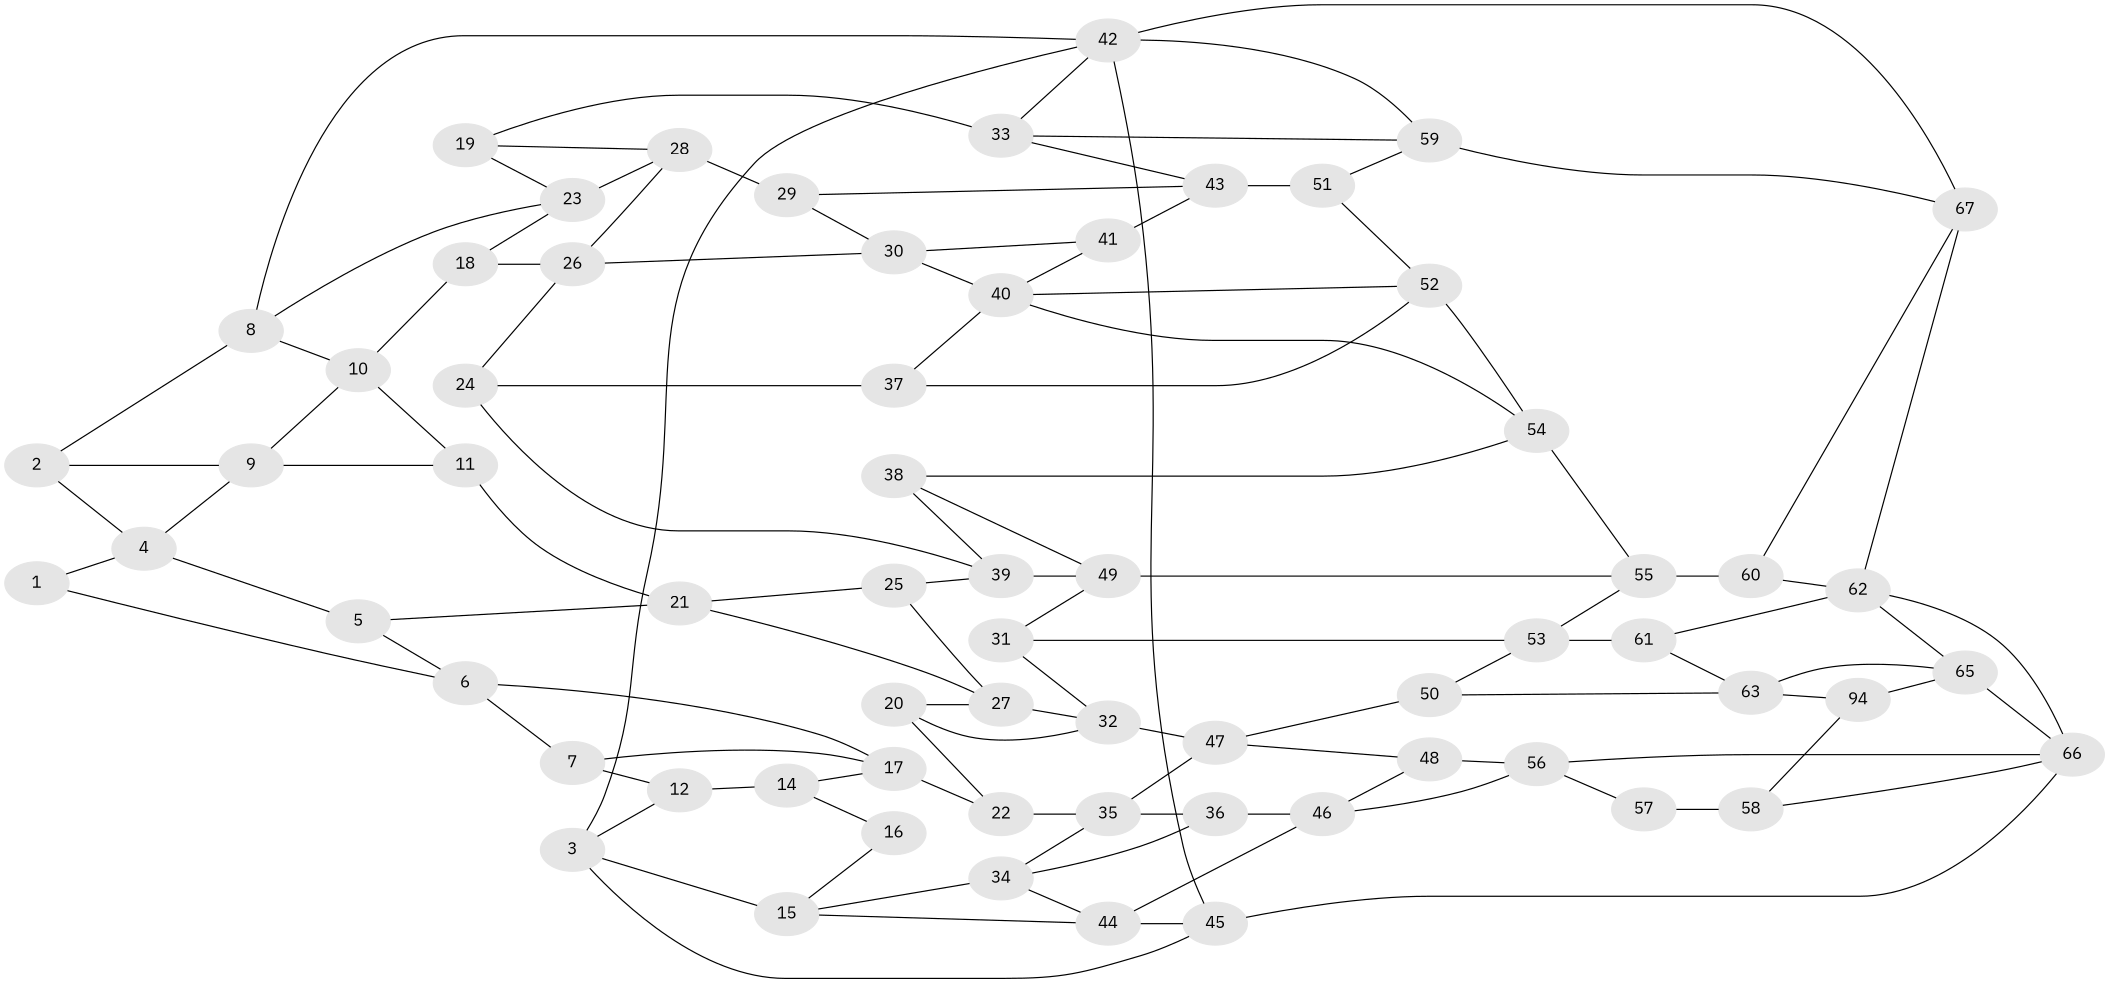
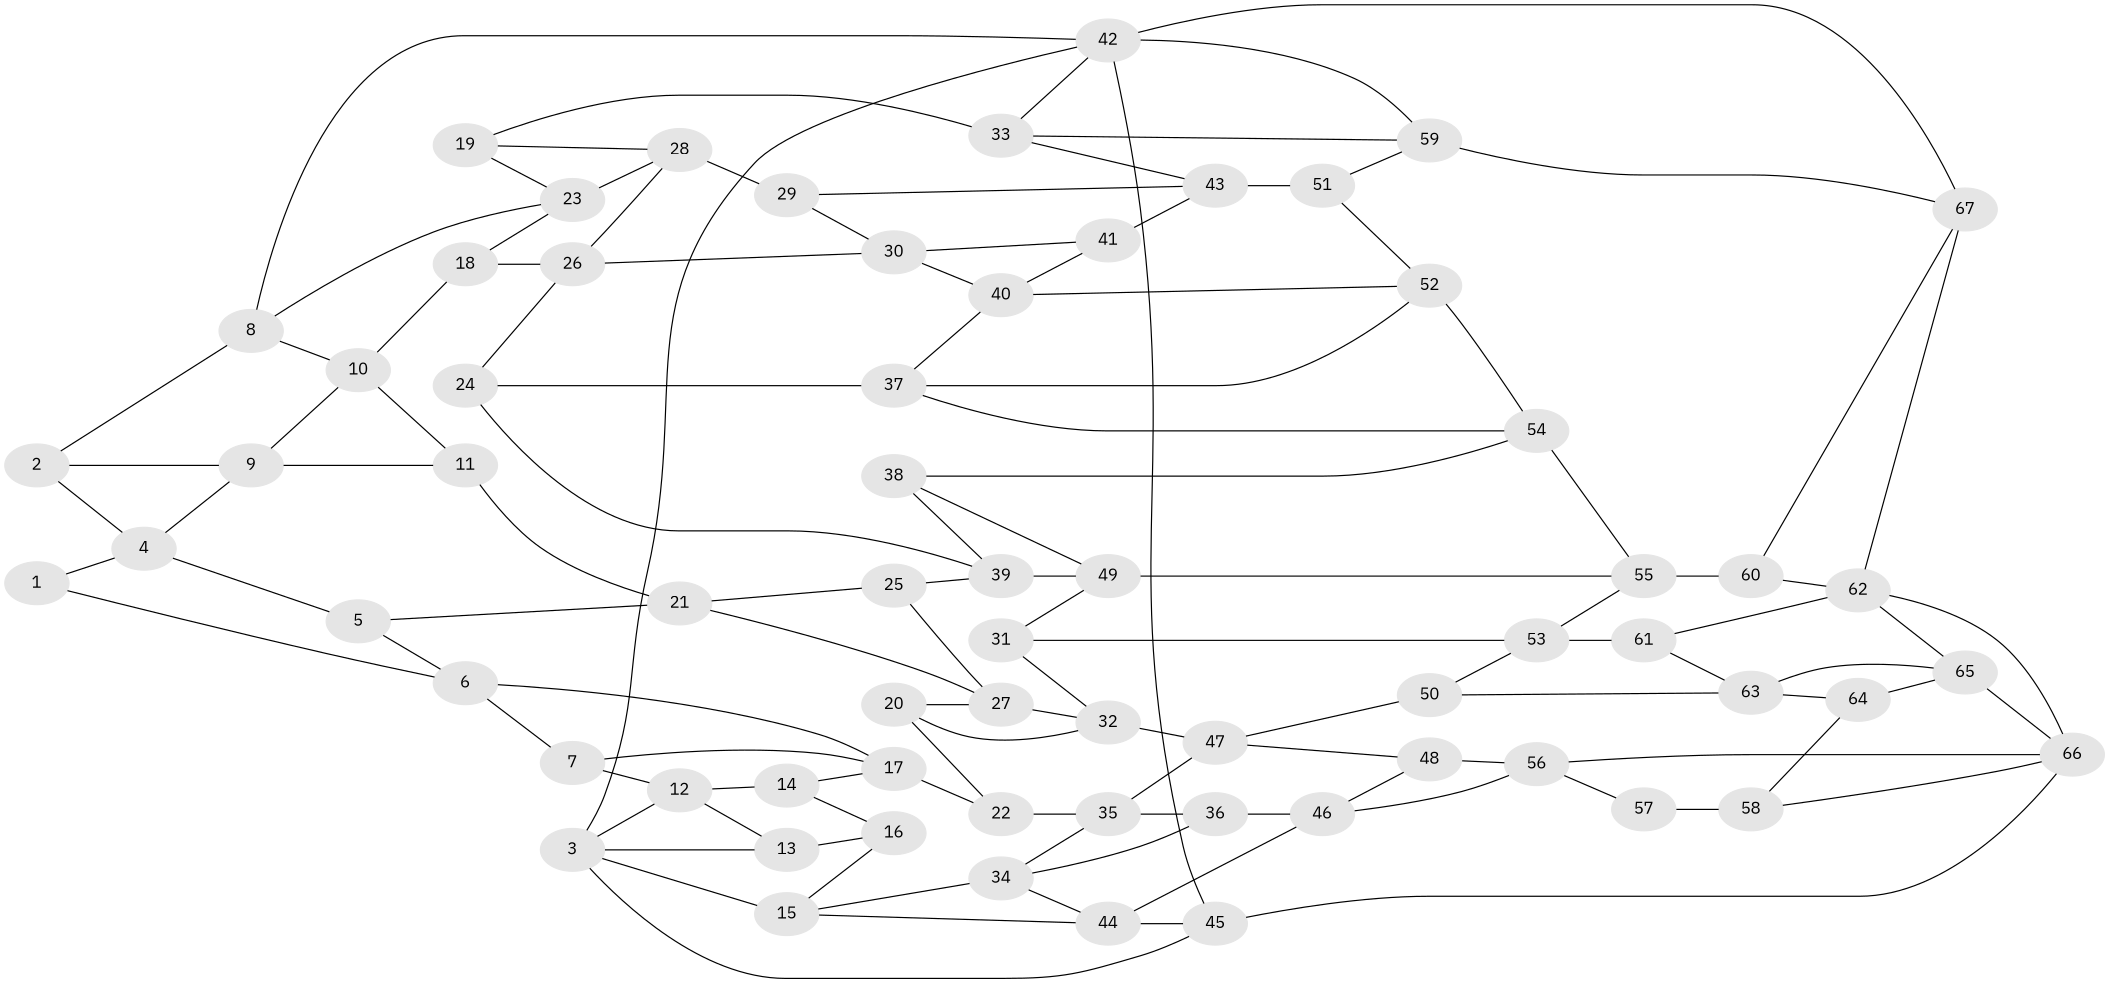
(1279, 340) -> (1211, 431)
(1858, 700) -> (1858, 700)
none -> (787, 850)
